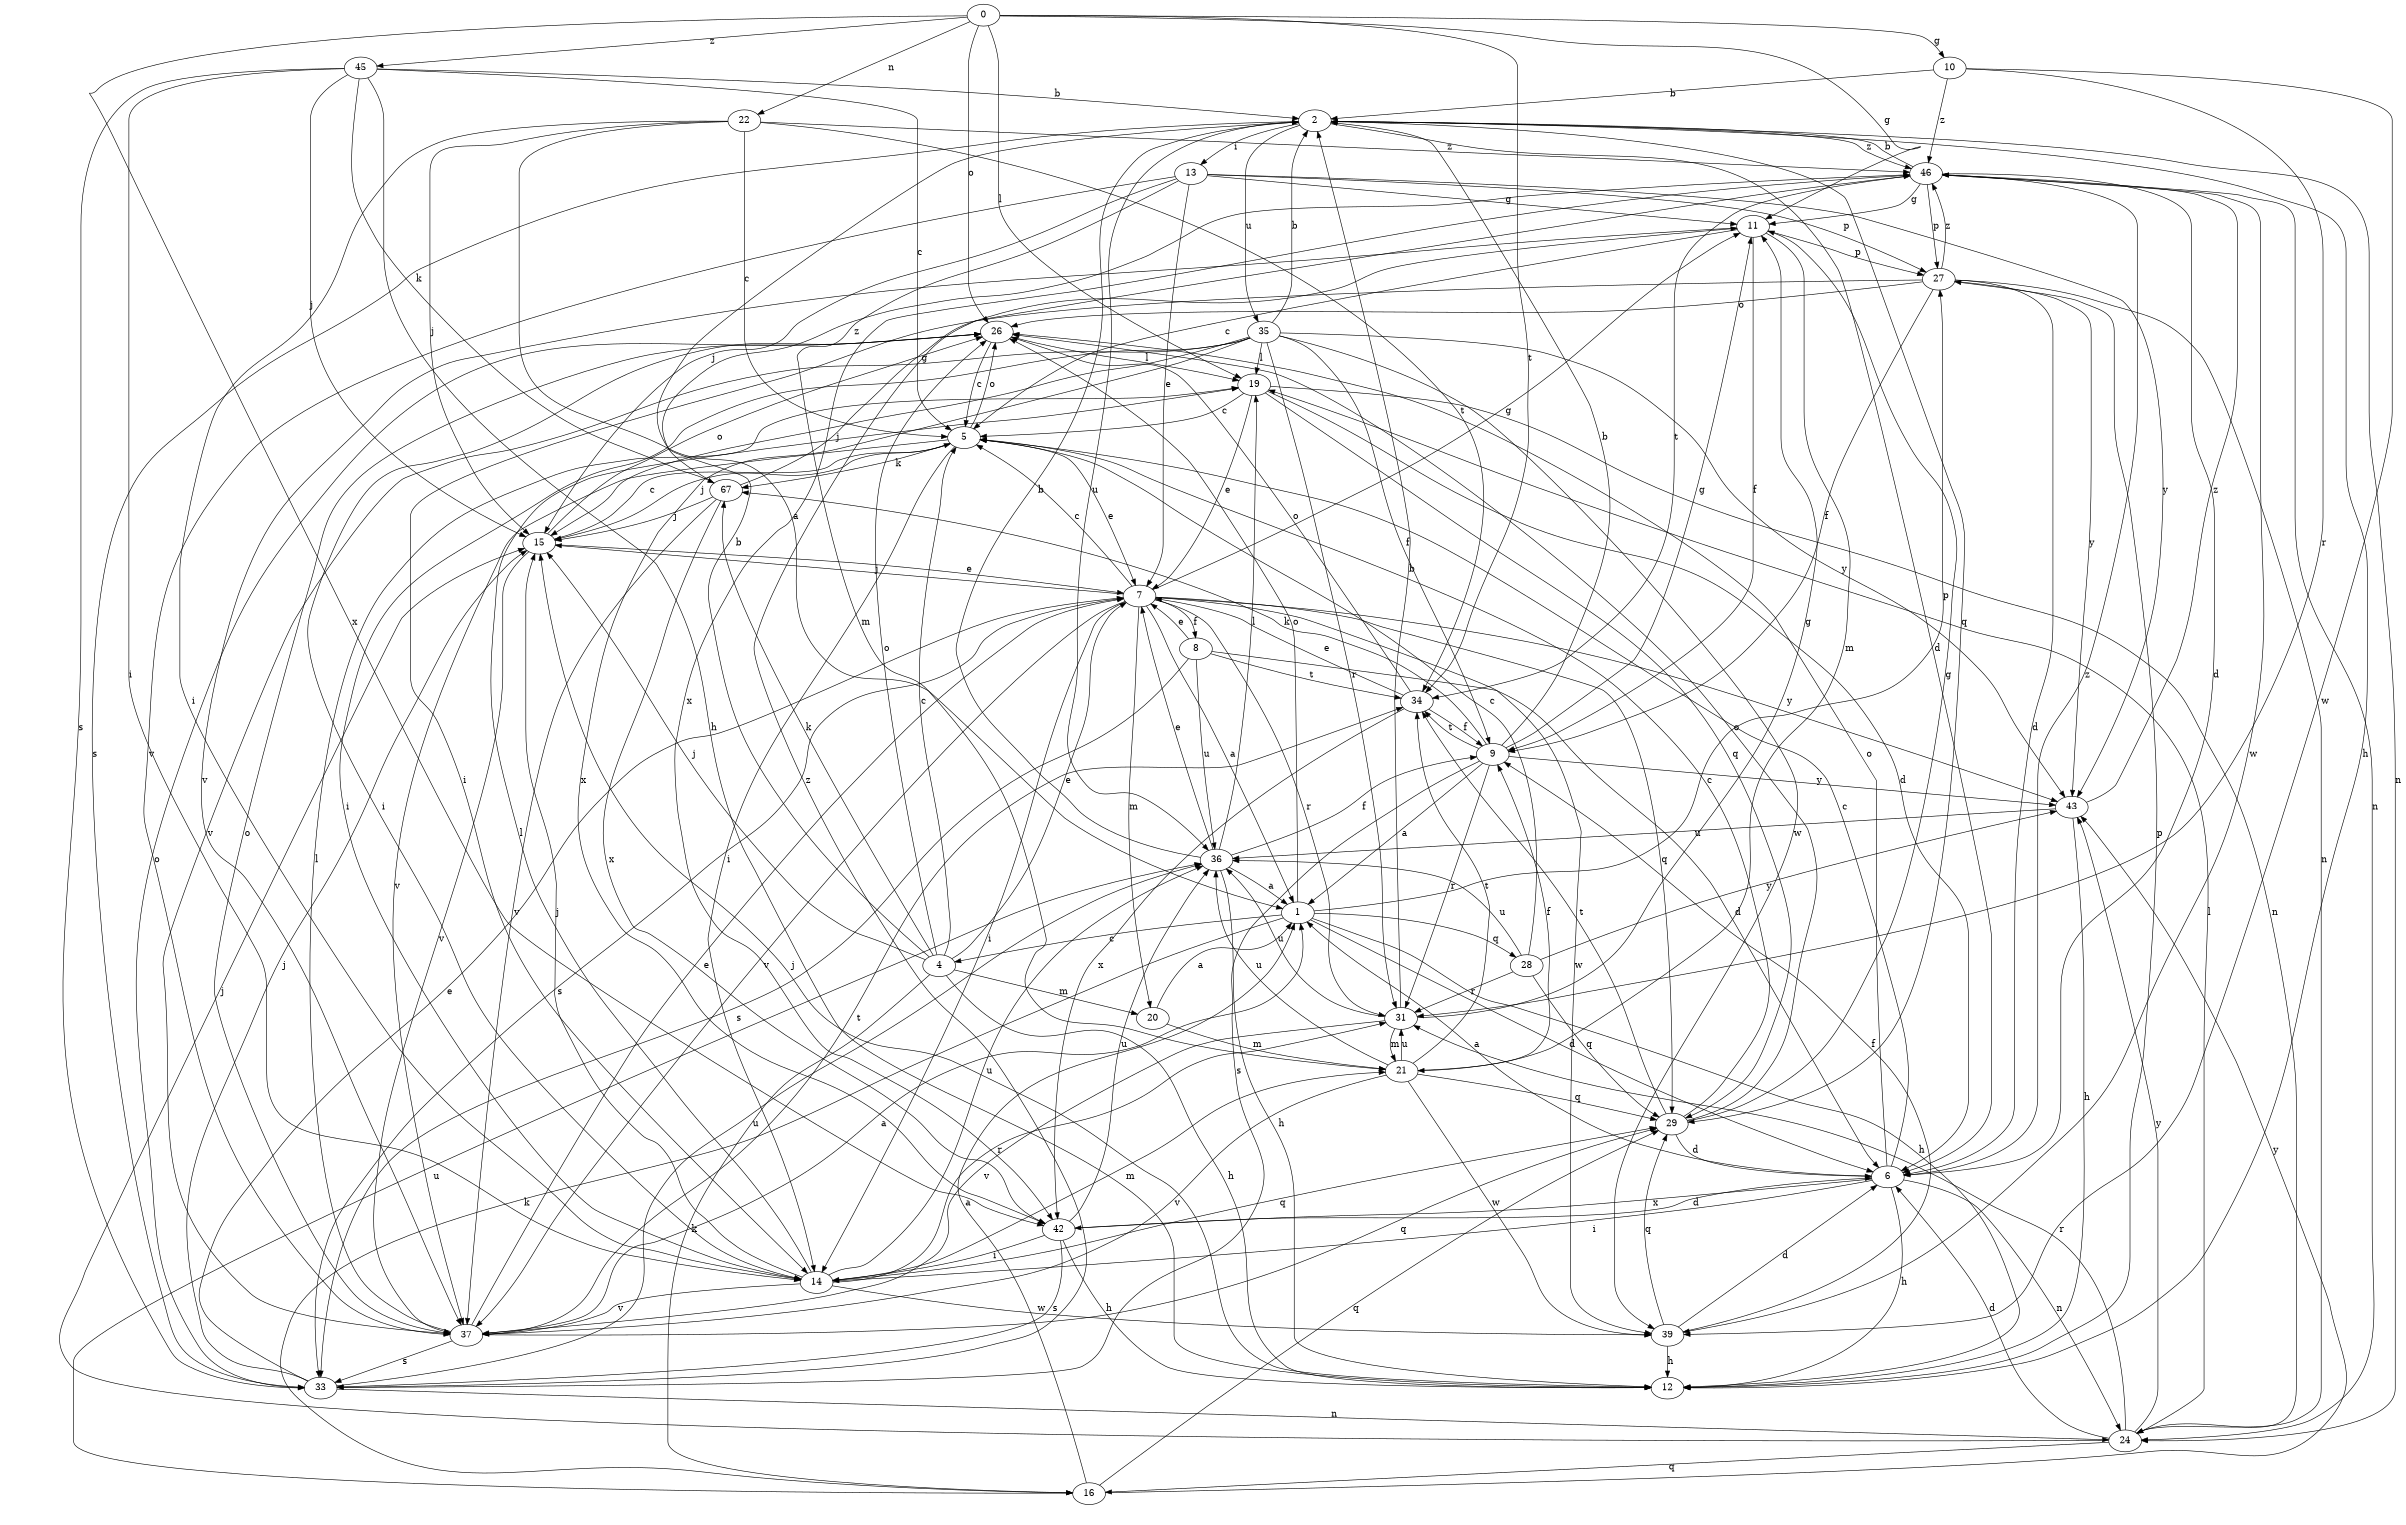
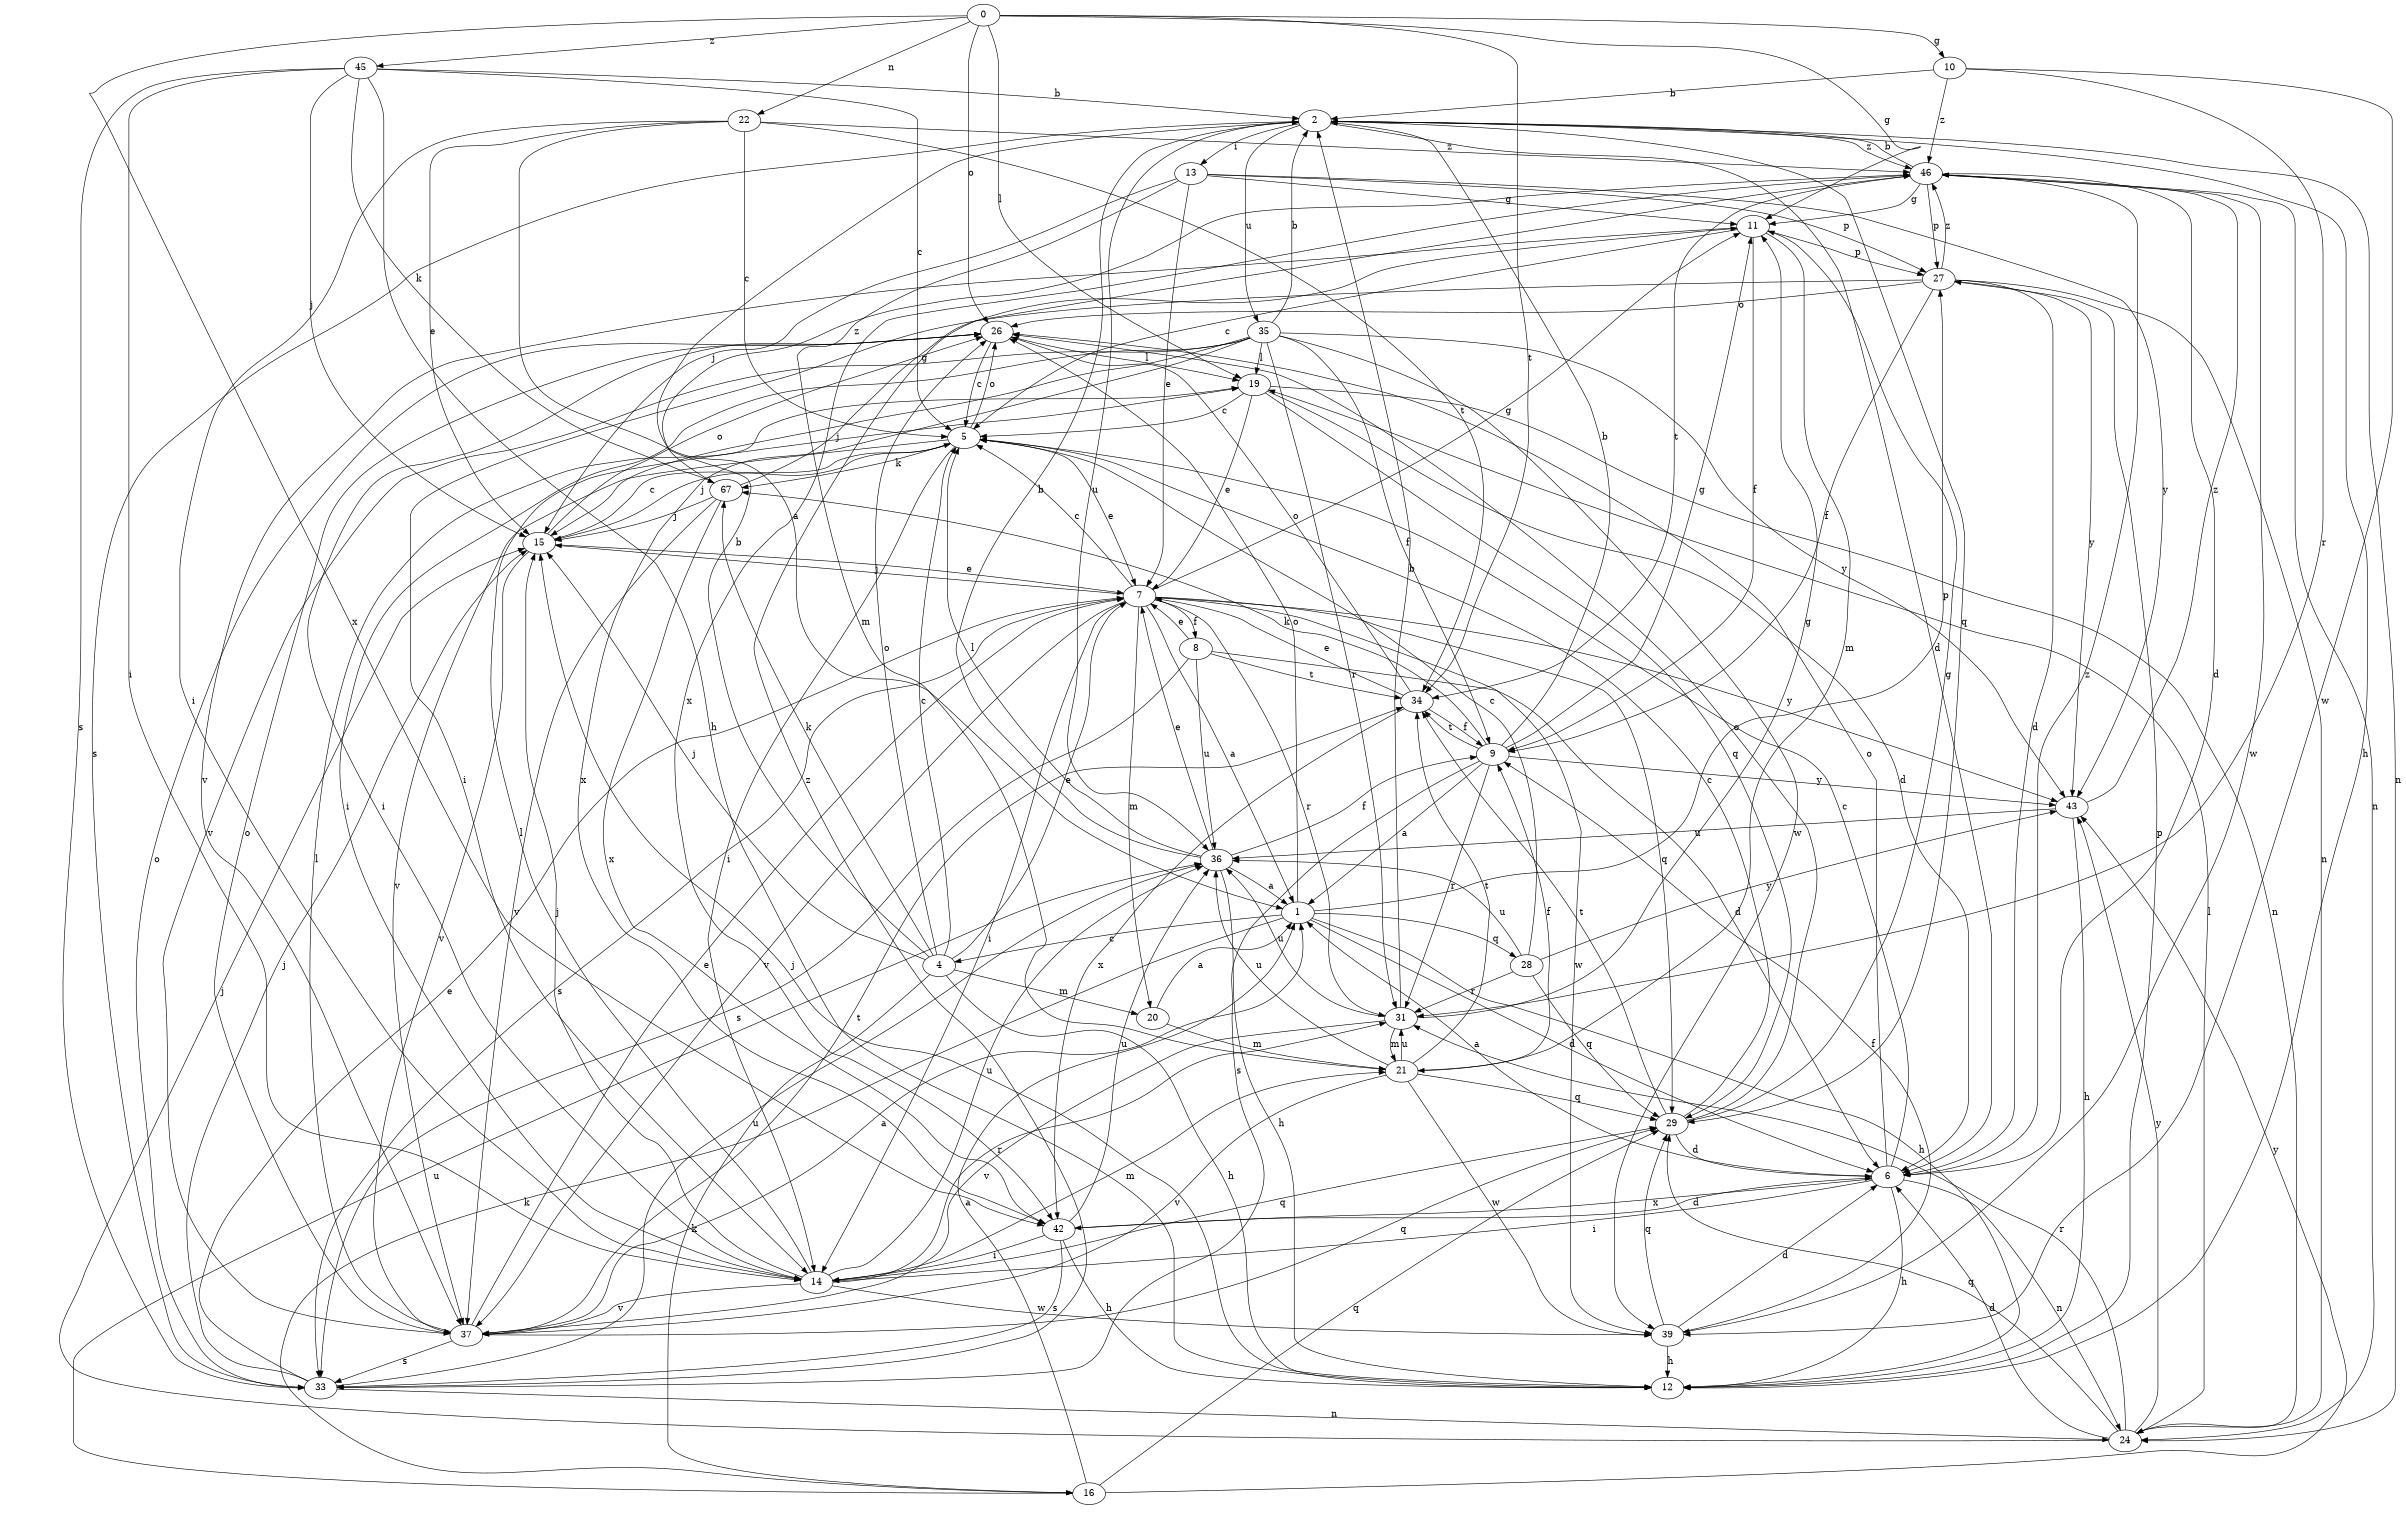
(433, 332) -> (433, 332)
(231, 475) -> none
(1251, 638) -> (1007, 711)
(1610, 1467) -> (1889, 1266)
